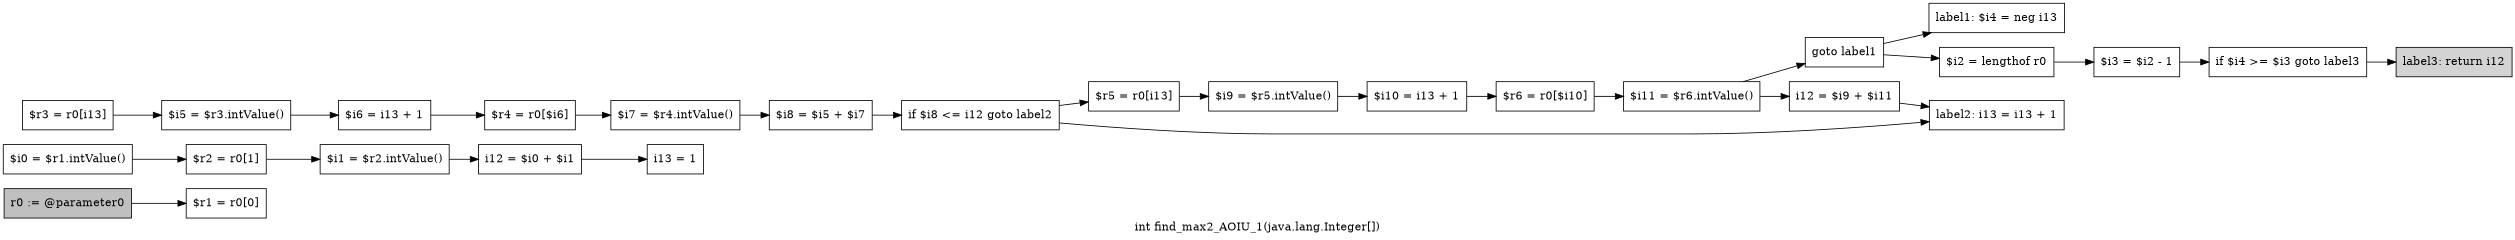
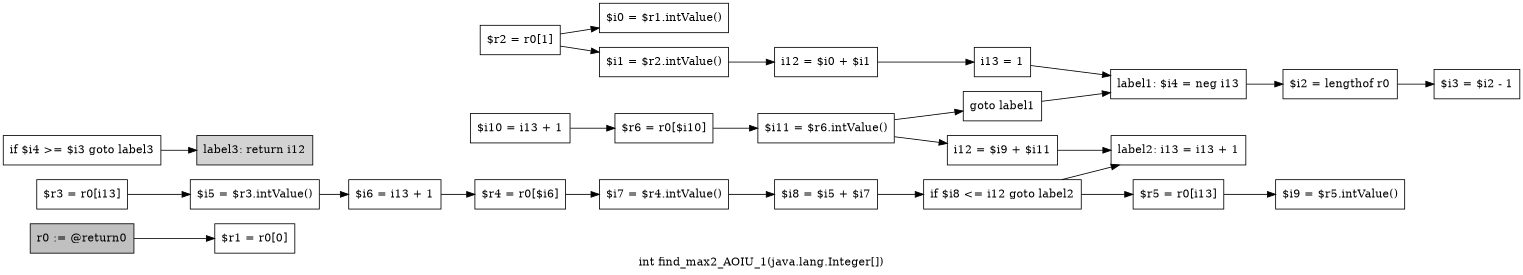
(1907, 56) -> (1261, 84)
(2190, 62) -> none
none -> (1067, 70)
(1348, 96) -> none
(155, 159) -> (576, 32)
(68, 203) -> (82, 238)
